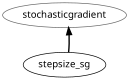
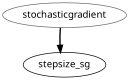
(69, 43) -> (60, 37)
